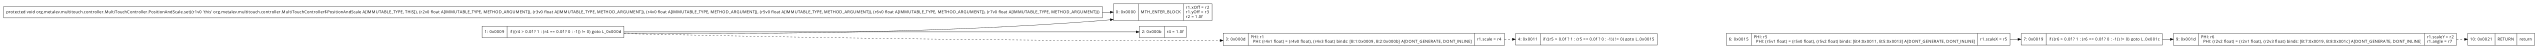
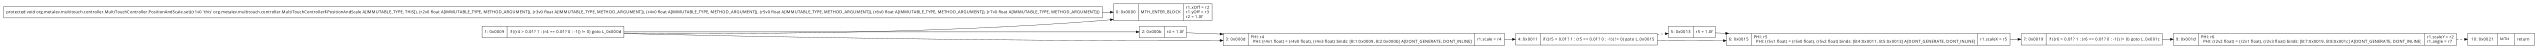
none -> (1692, 32)
none -> (1203, 33)
(1258, 37) -> (1258, 37)
(922, 39) -> (922, 39)
(1508, 39) -> (1508, 39)
(2506, 39) -> (2505, 39)
none -> (1690, 41)
